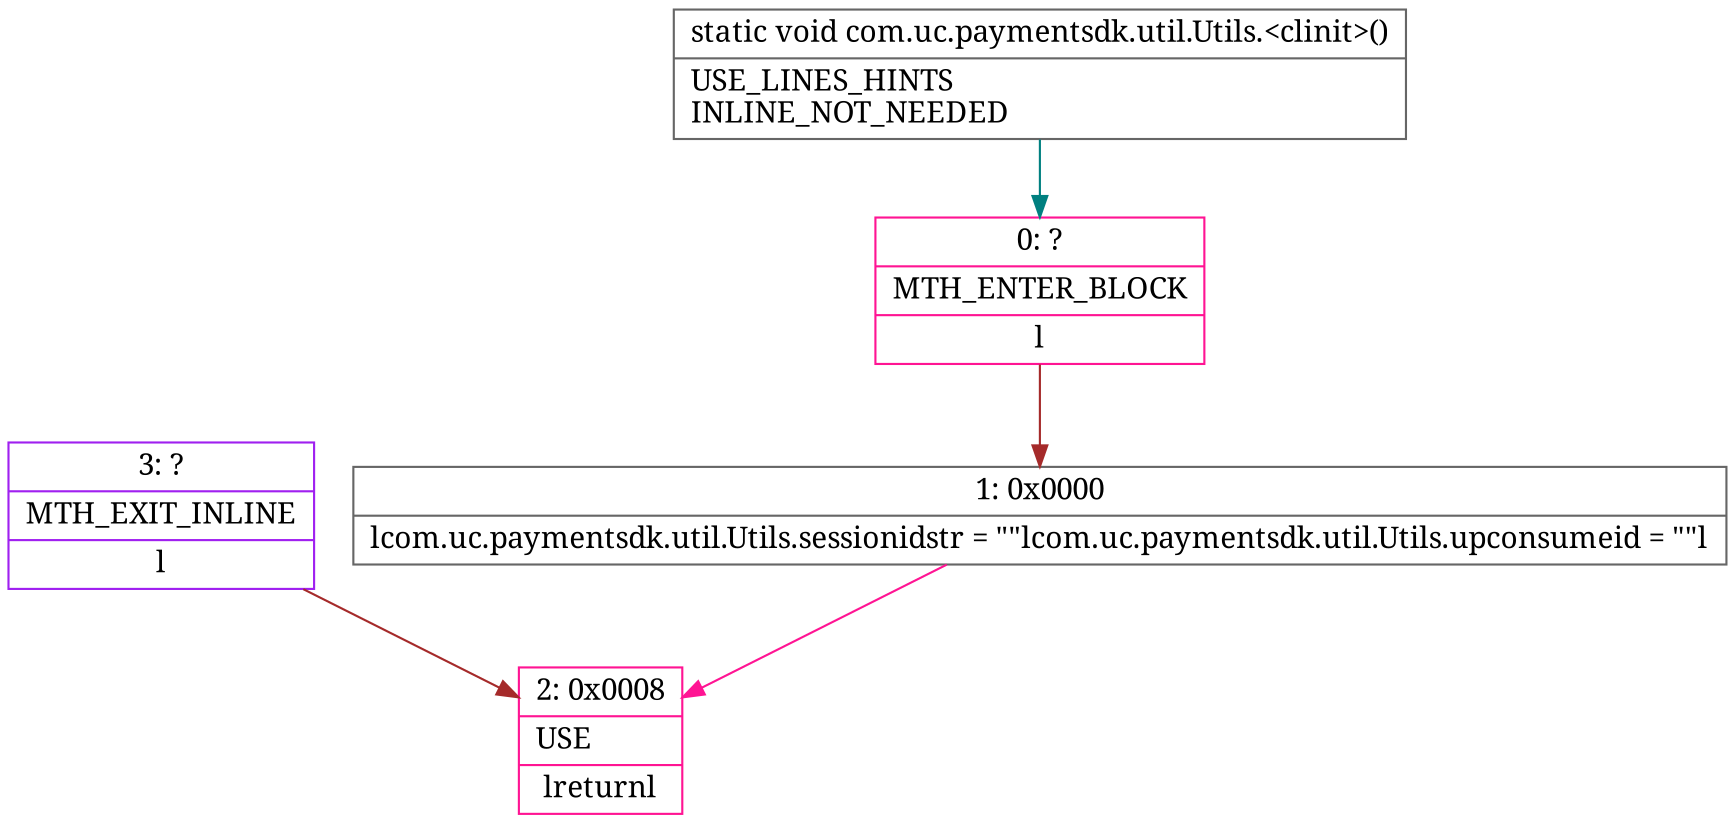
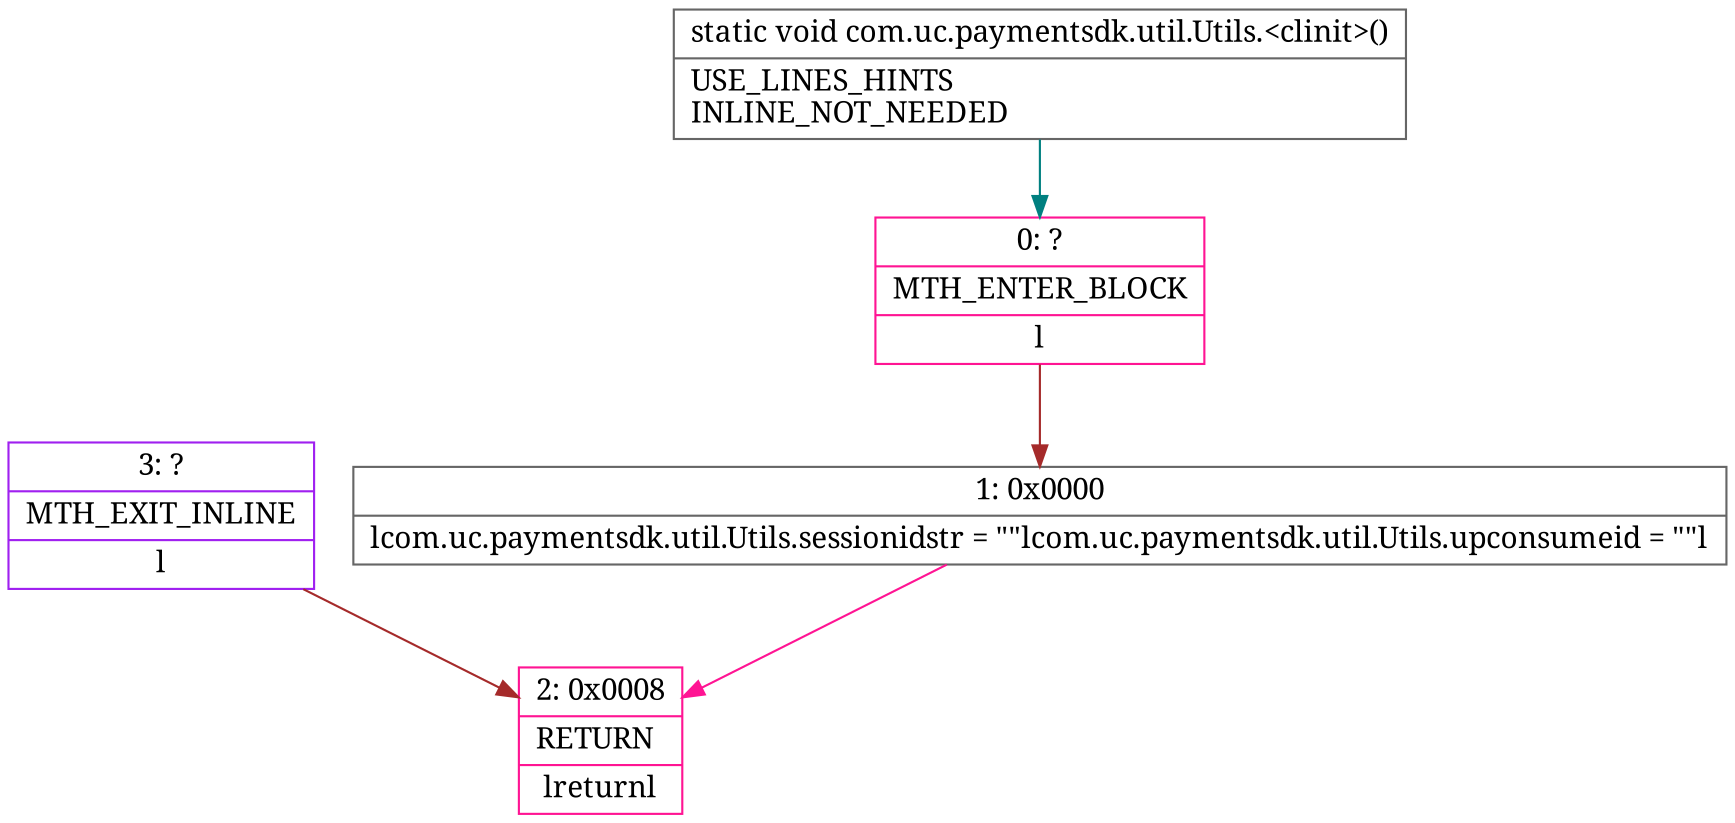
(565, 740) -> (595, 740)
